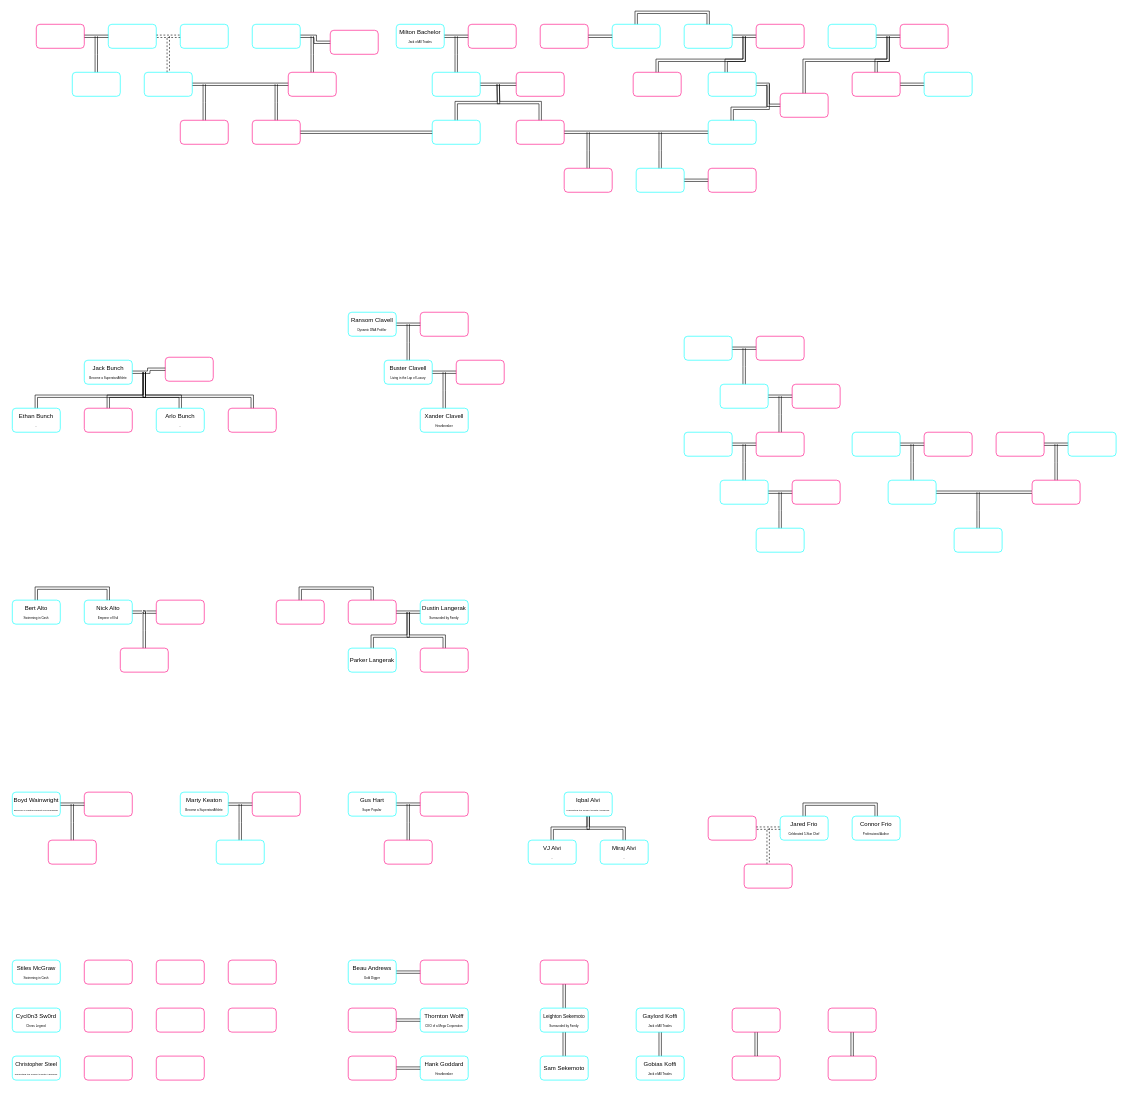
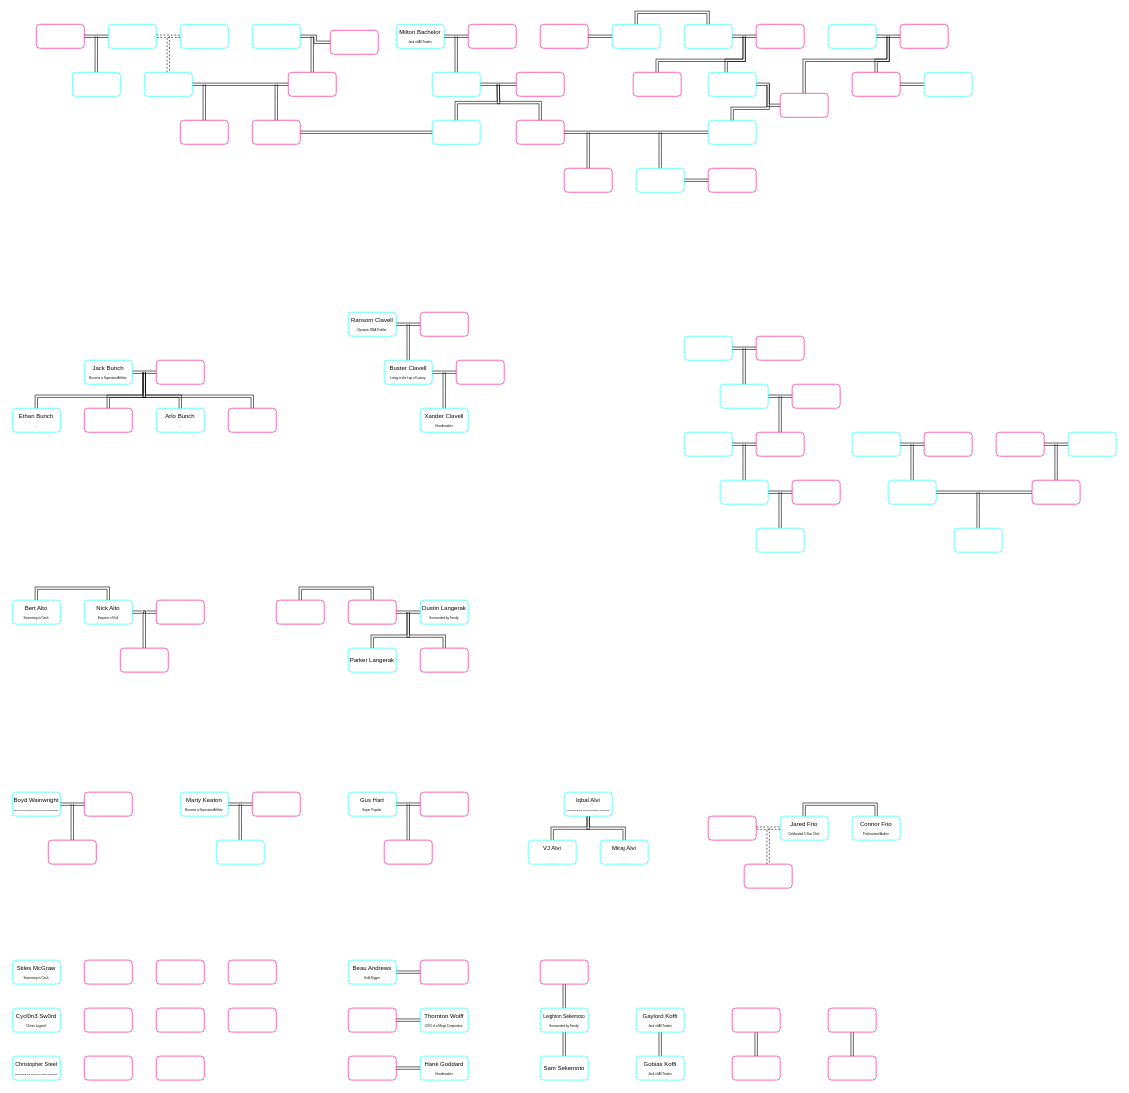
(189, 369) -> (180, 372)
